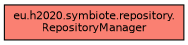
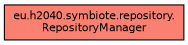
(94, 22) -> (94, 22)
